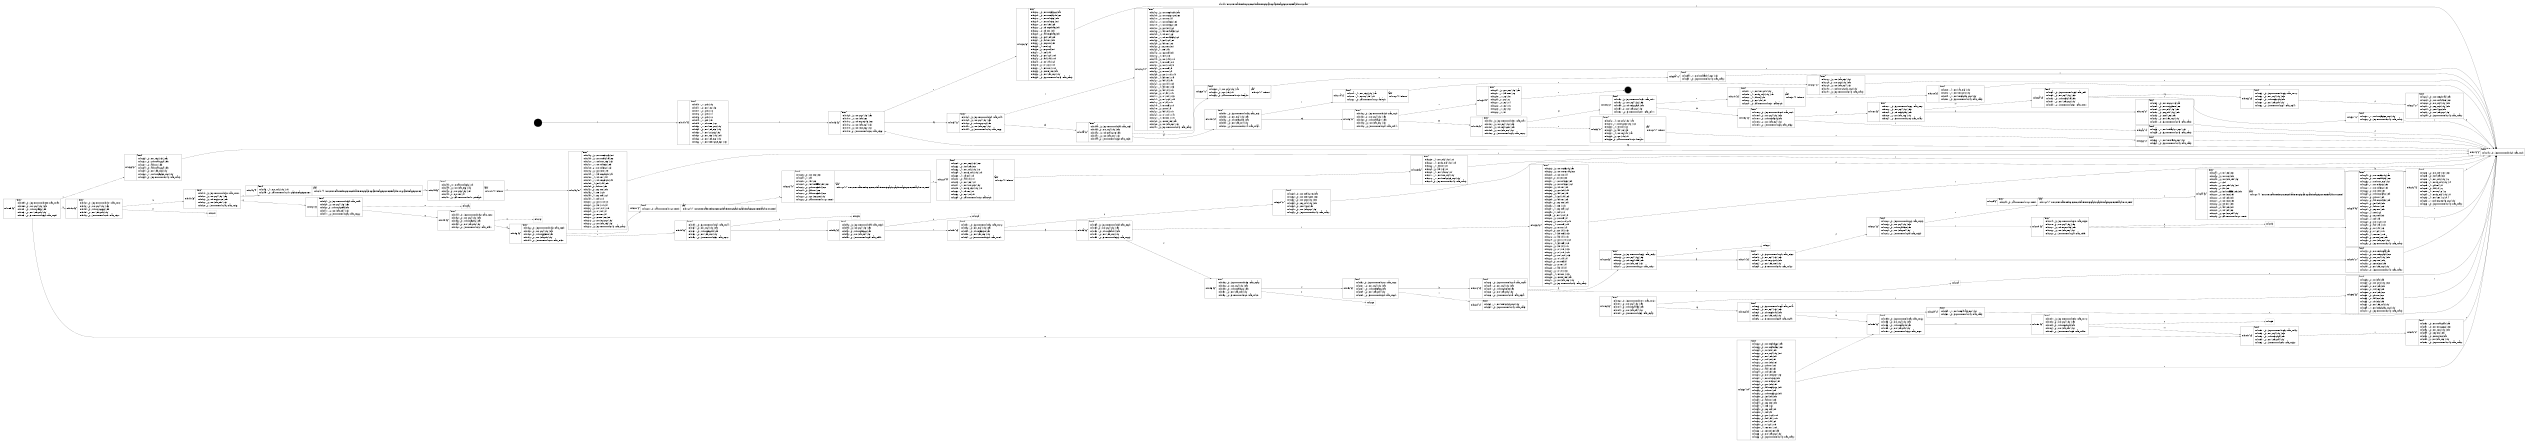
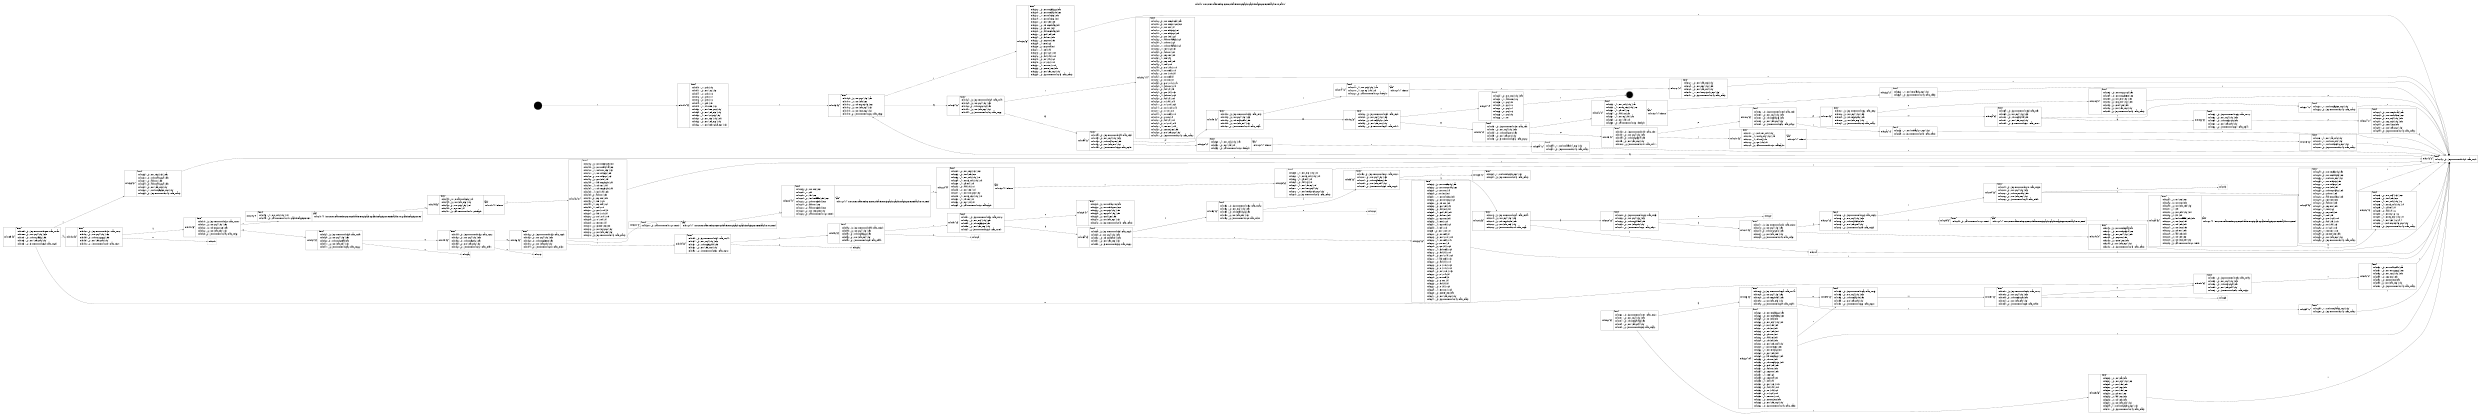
(1904, 163) -> none
